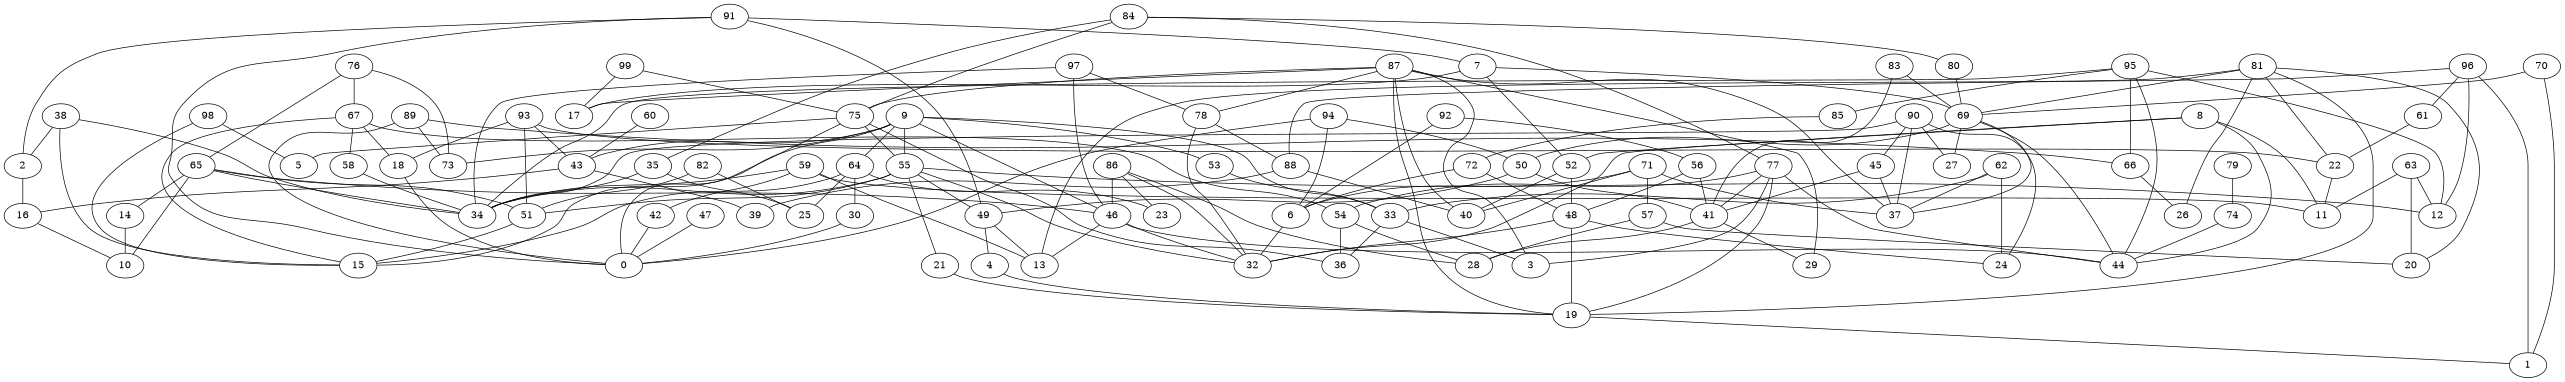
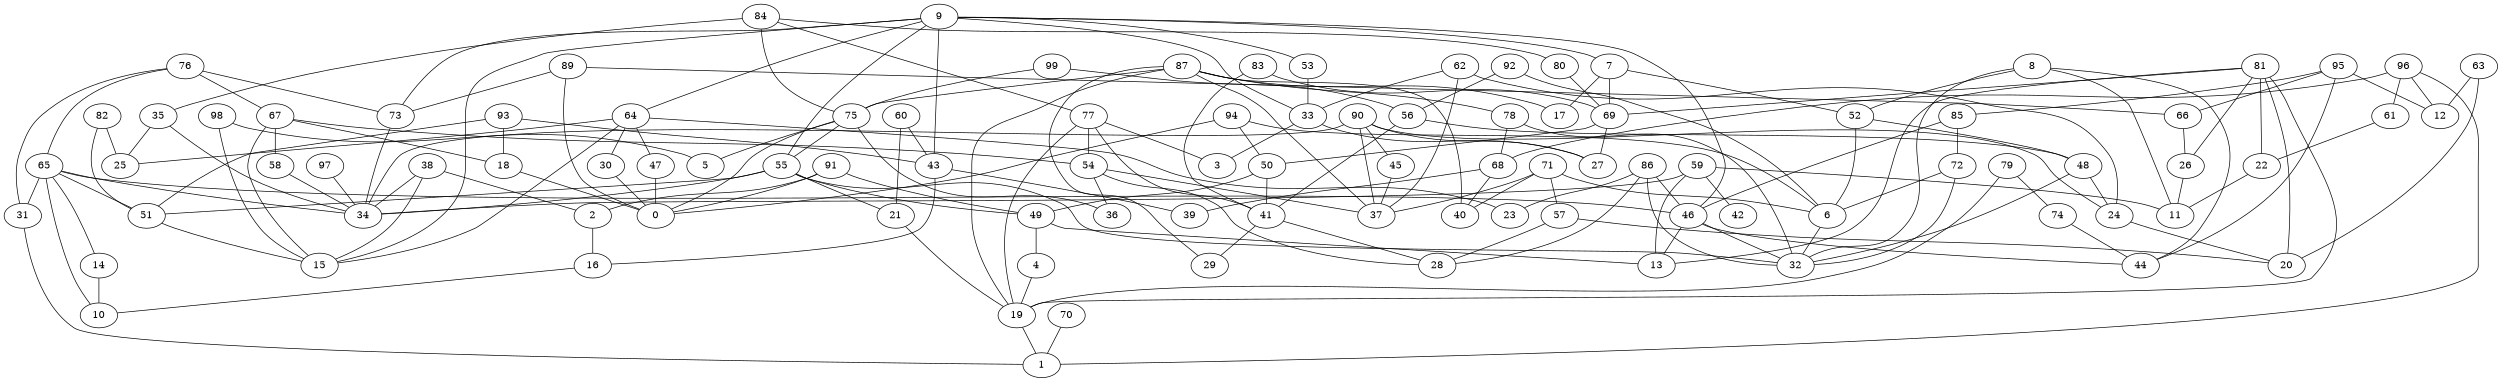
(1105, 32) -> (1278, 25)
(1282, 82) -> (376, 165)
(1138, 91) -> none
(597, 94) -> (1233, 84)
(2227, 99) -> none
none -> (642, 138)
(1427, 151) -> none
(1445, 158) -> none
none -> (898, 166)
(1291, 166) -> (1498, 166)
(1084, 167) -> (1821, 162)
(2059, 174) -> none
(1784, 184) -> none
(1519, 191) -> (1853, 169)
(1522, 191) -> (1876, 255)
(1792, 191) -> none
(2007, 191) -> (1233, 191)
(2367, 191) -> (2180, 191)
none -> (23, 216)
(1927, 238) -> none
(640, 241) -> none
(1365, 241) -> (1420, 141)
none -> (2207, 244)
(1571, 266) -> (1530, 290)
